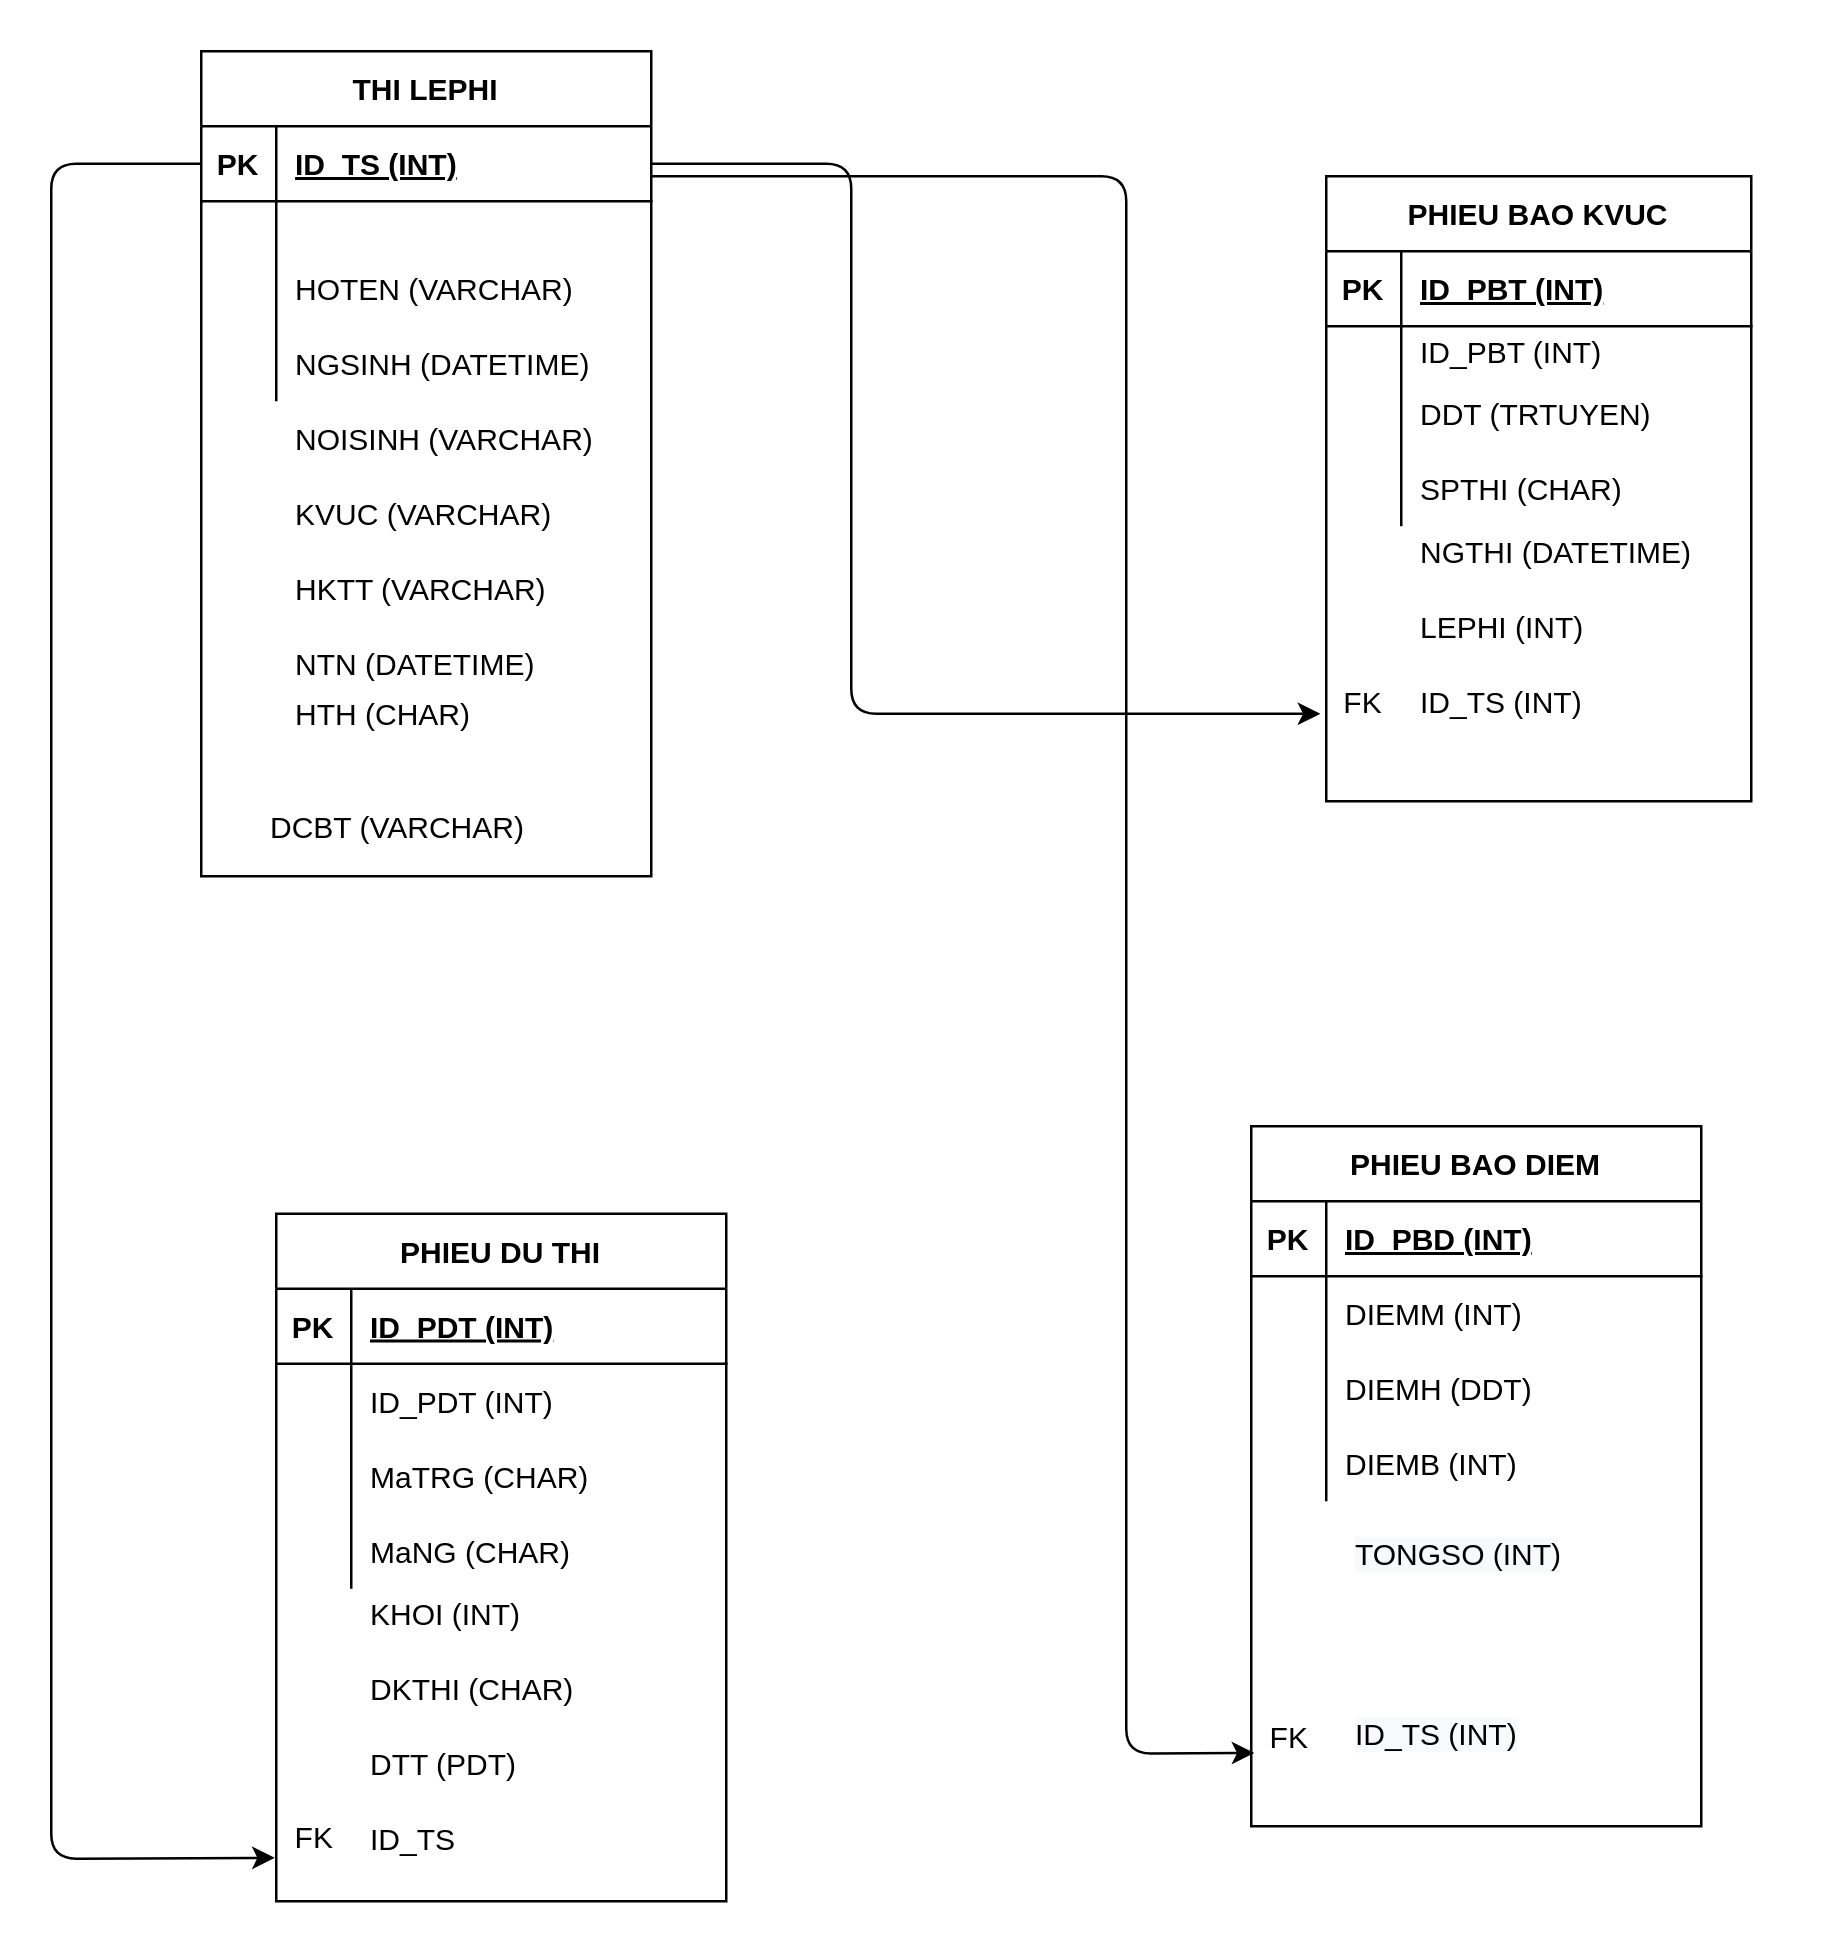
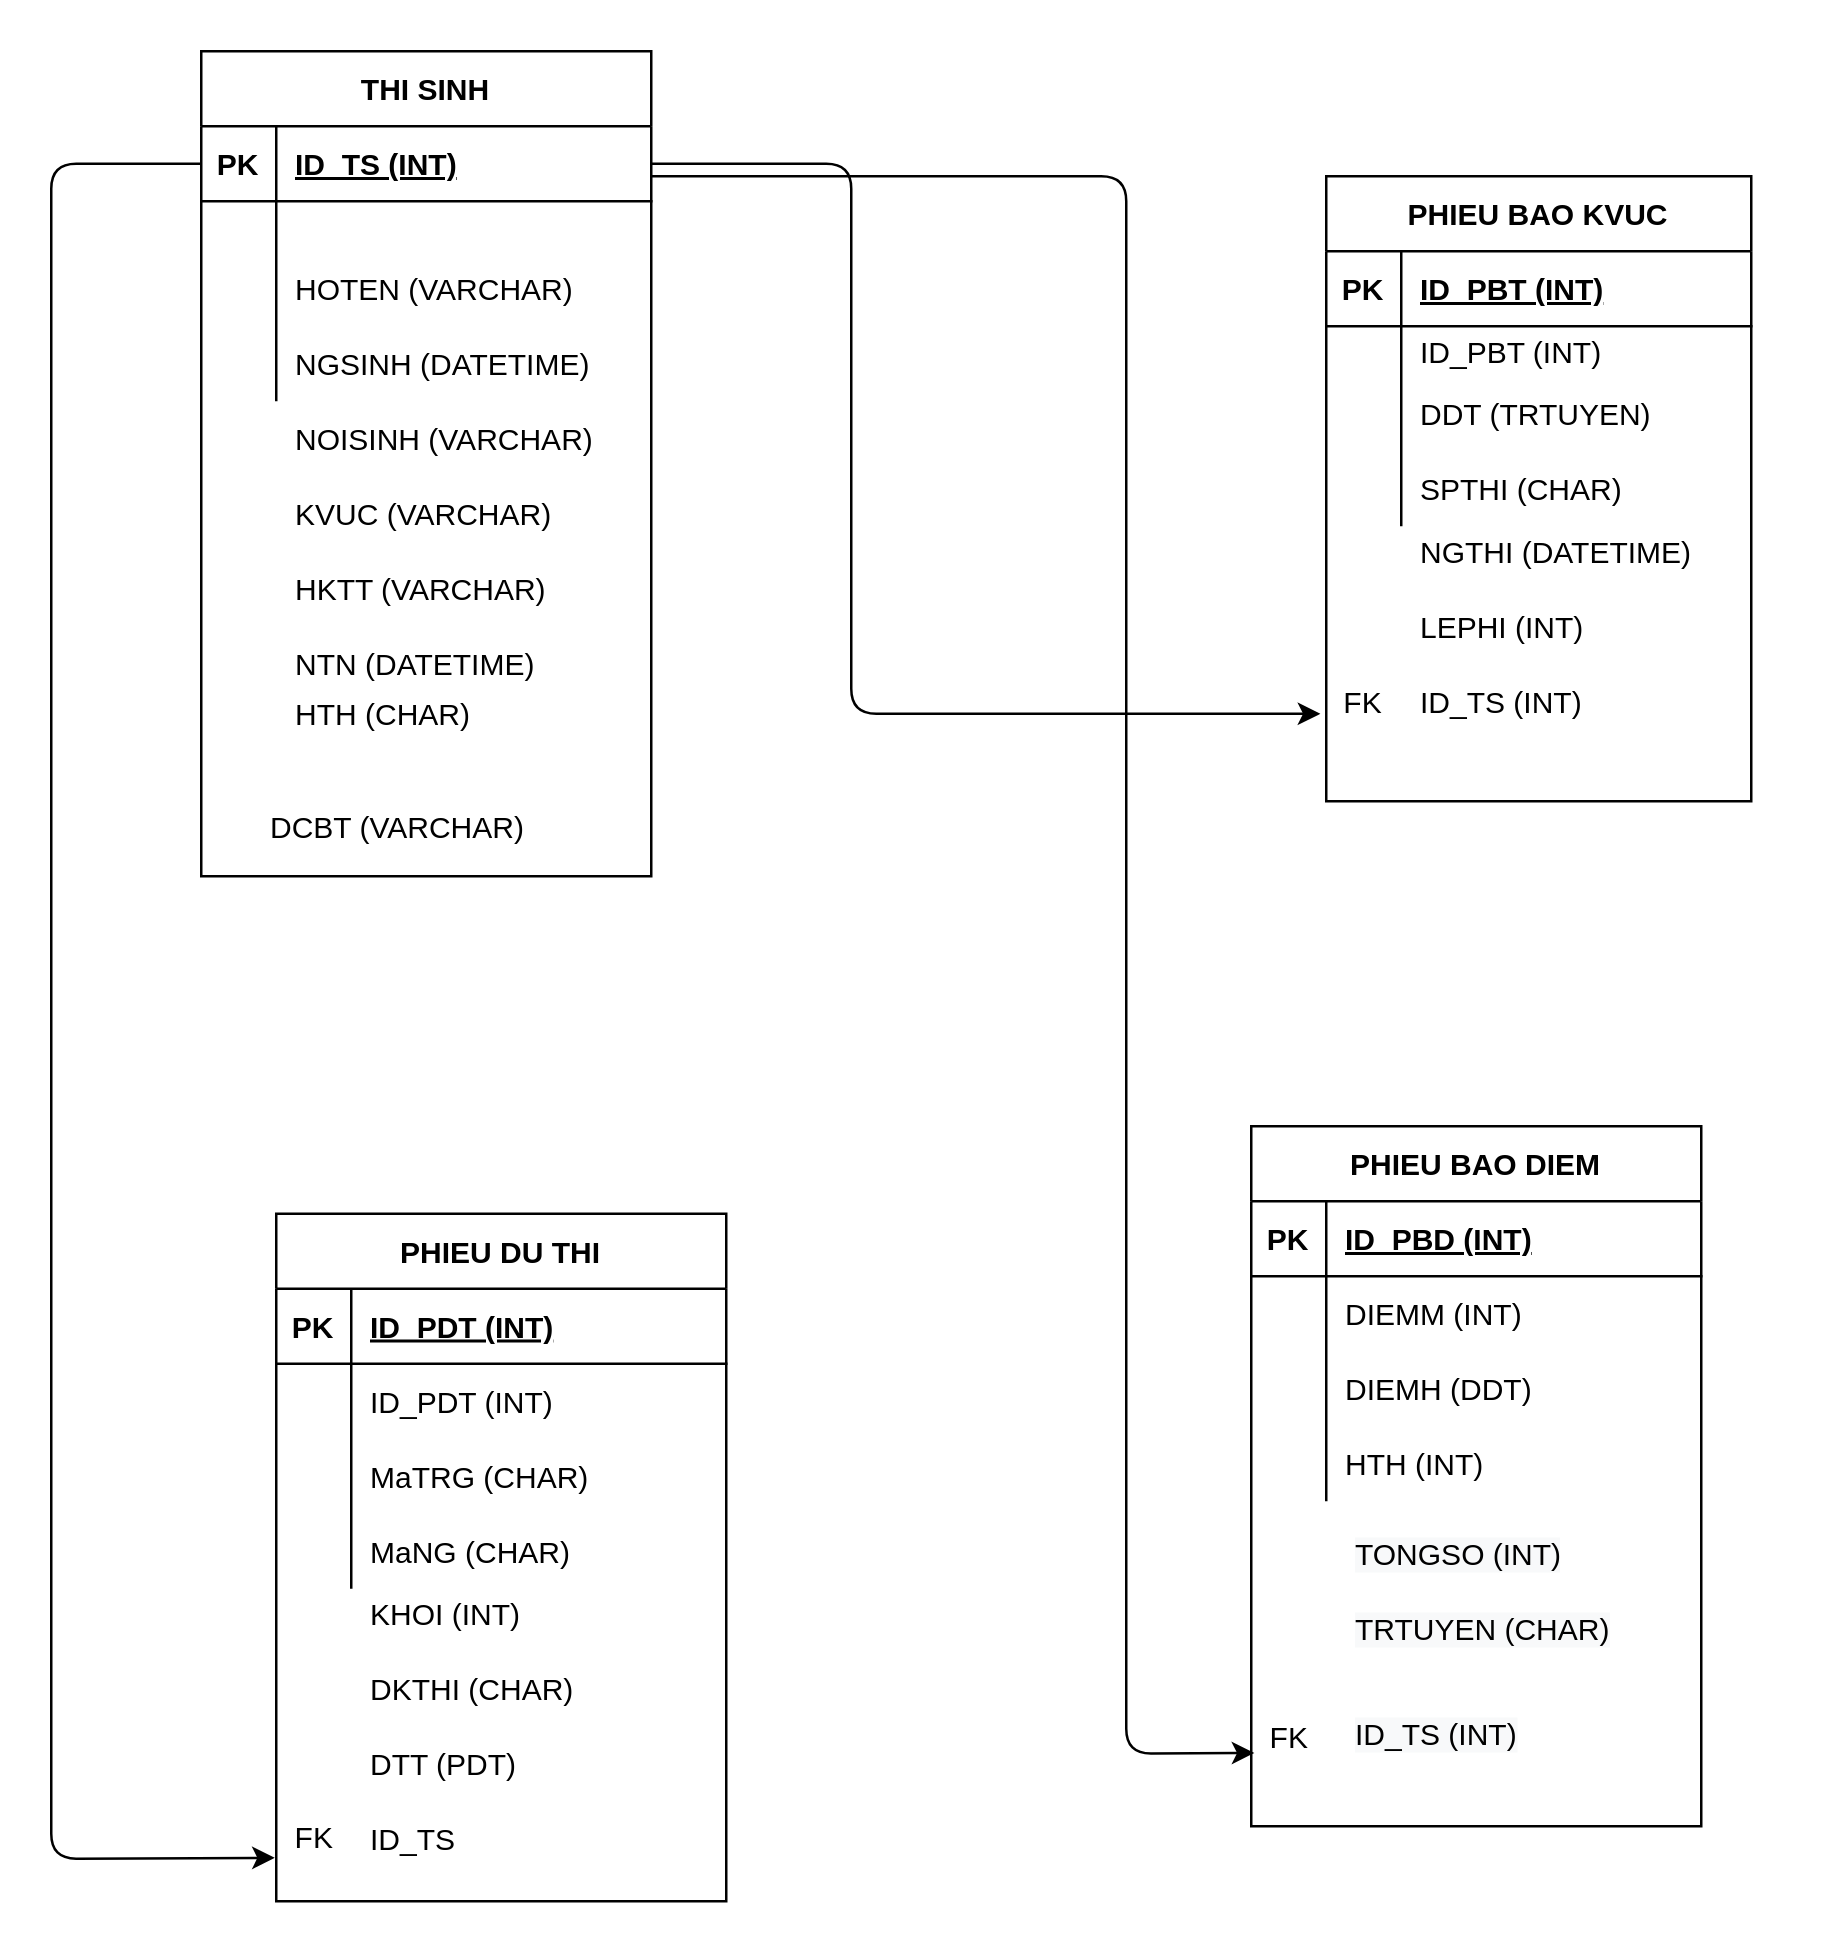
(425, 90) -> (425, 90)
(1434, 1465) -> (1417, 1465)
none -> (1501, 1633)
